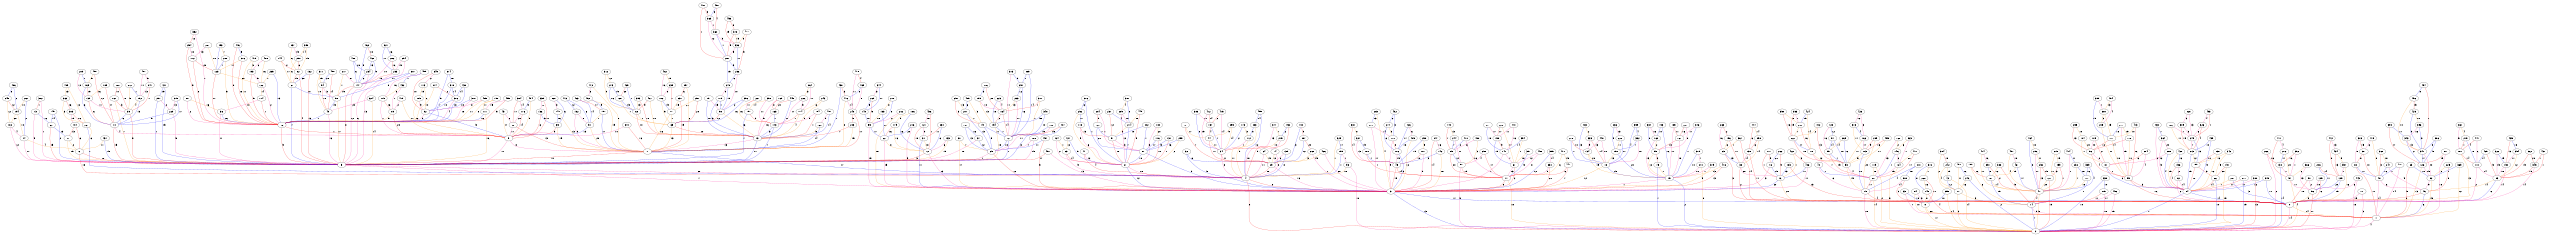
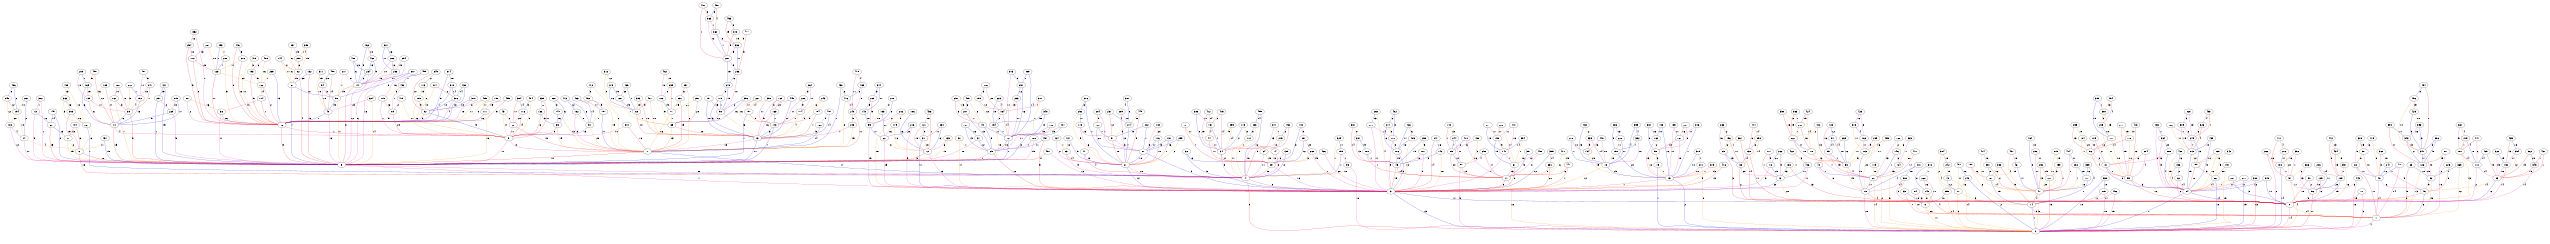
(71, 119) -> (68, 133)
(2116, 131) -> (2106, 132)
